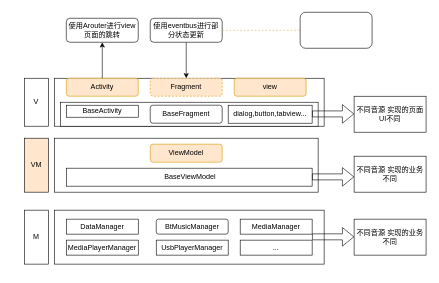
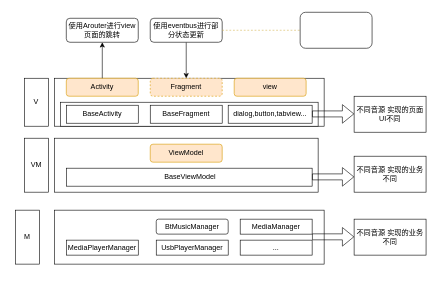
(102, 111) -> (102, 114)
(186, 114) -> (186, 114)
(36, 165) -> (36, 165)
(102, 227) -> none
(36, 237) -> (27, 237)
